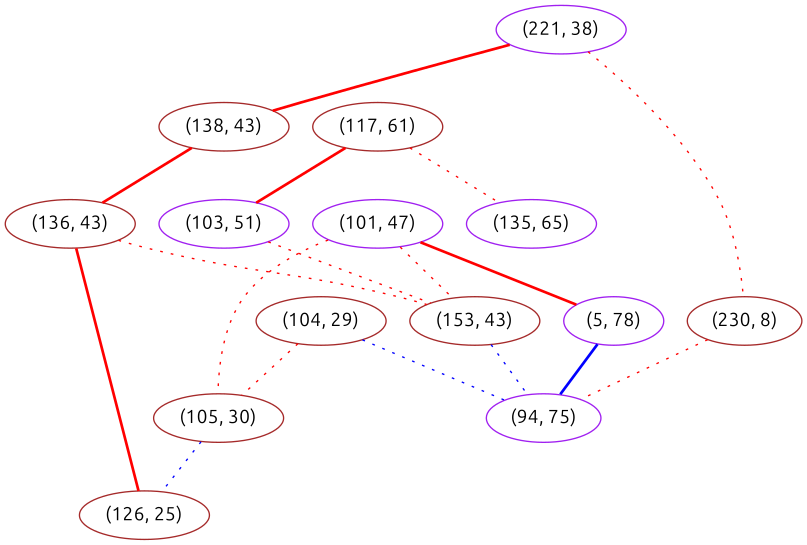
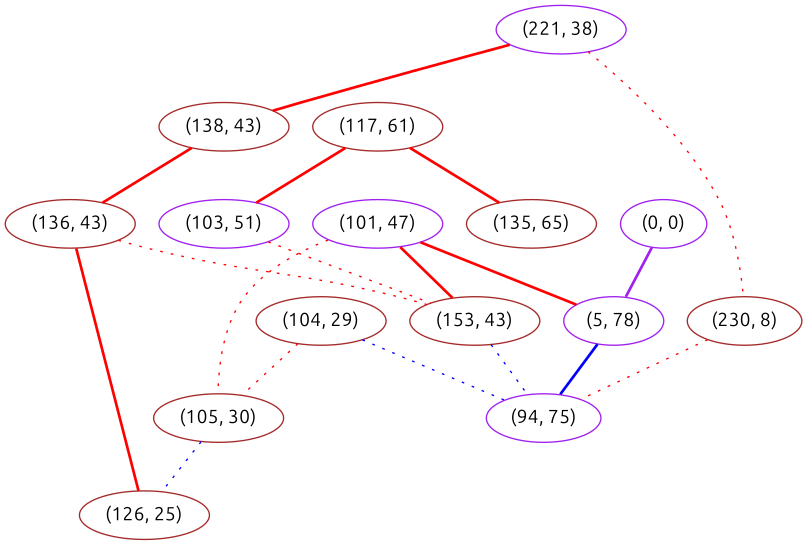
(455, 175) -> (455, 175)
(531, 224) -> (531, 224)
none -> (664, 224)
(426, 272) -> (426, 272)
